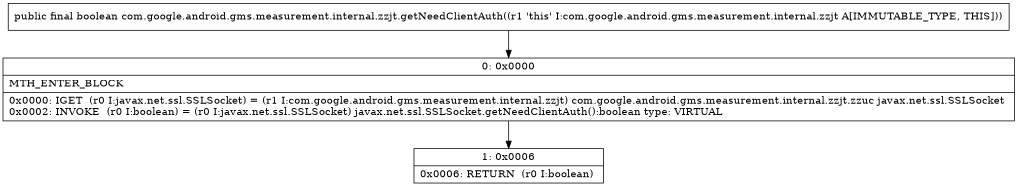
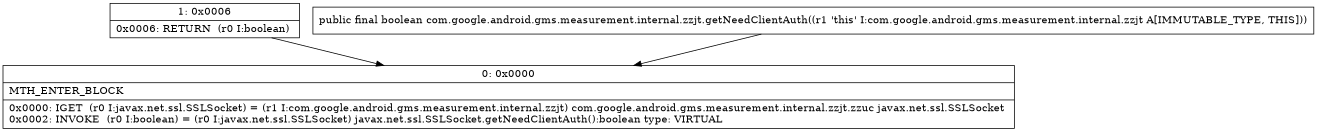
(509, 131) -> (324, 51)
